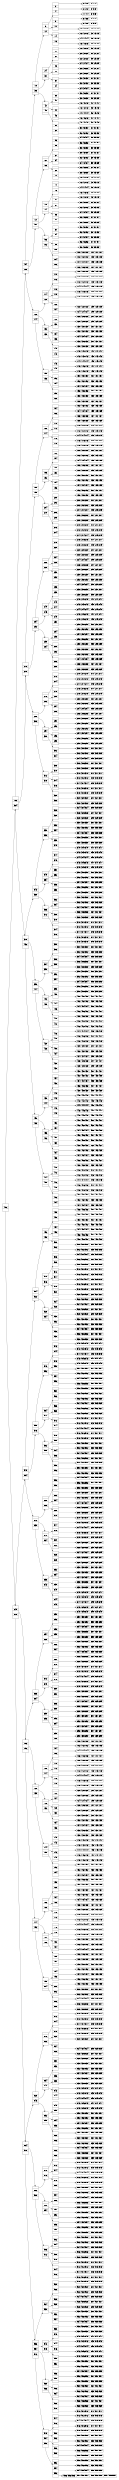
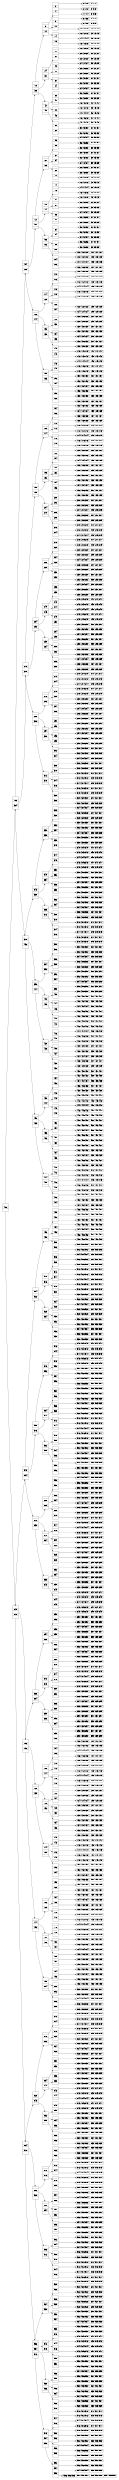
none -> (90, 2044)
